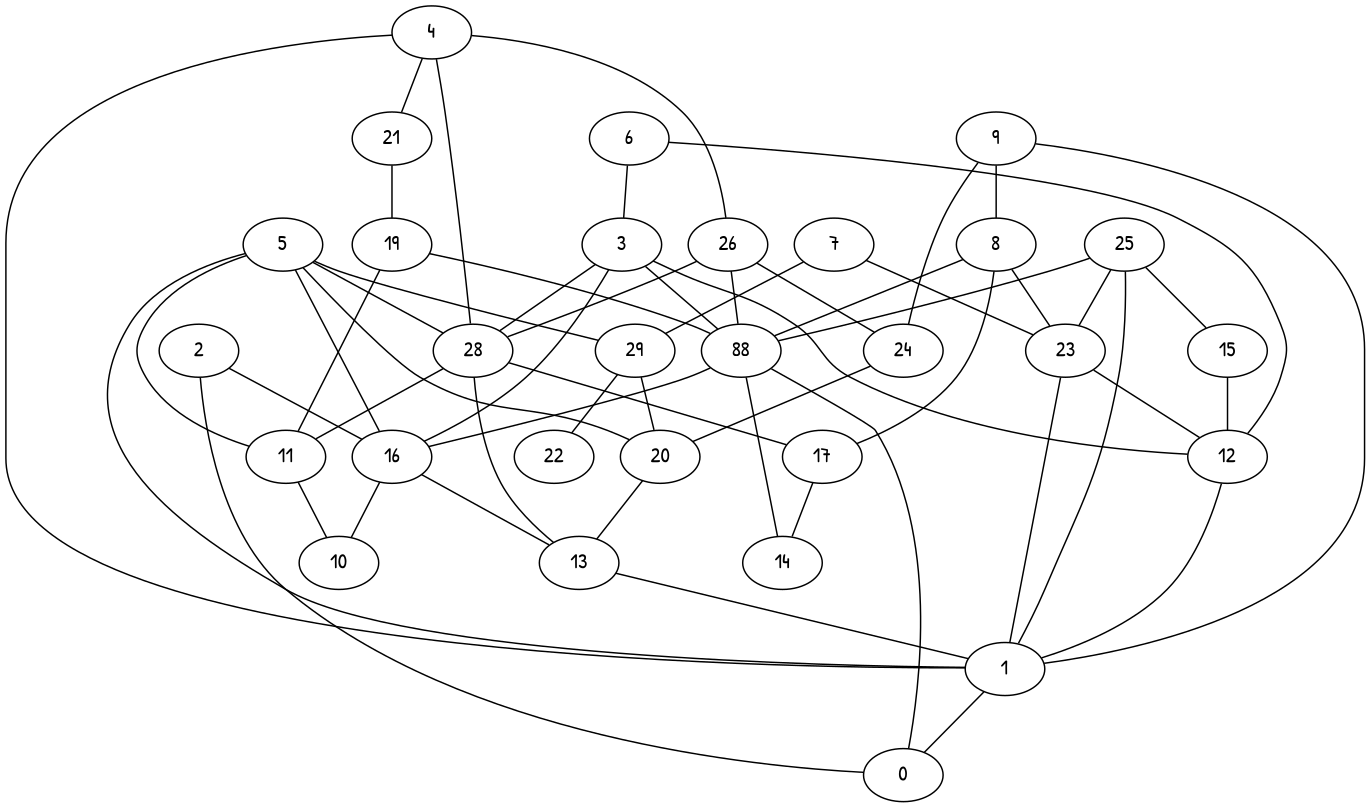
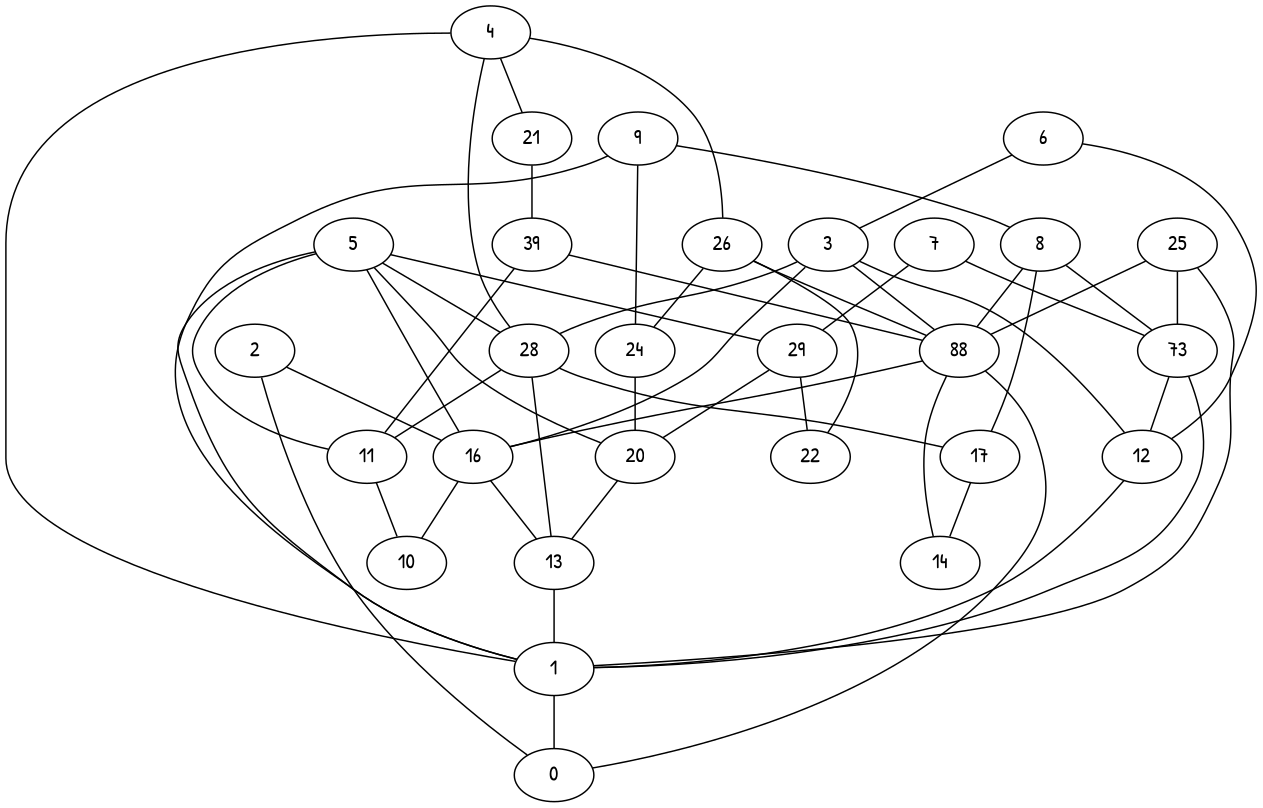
(392, 245) -> (532, 245)
(626, 291) -> (855, 335)
(1065, 351) -> (1177, 351)
(1228, 351) -> none
